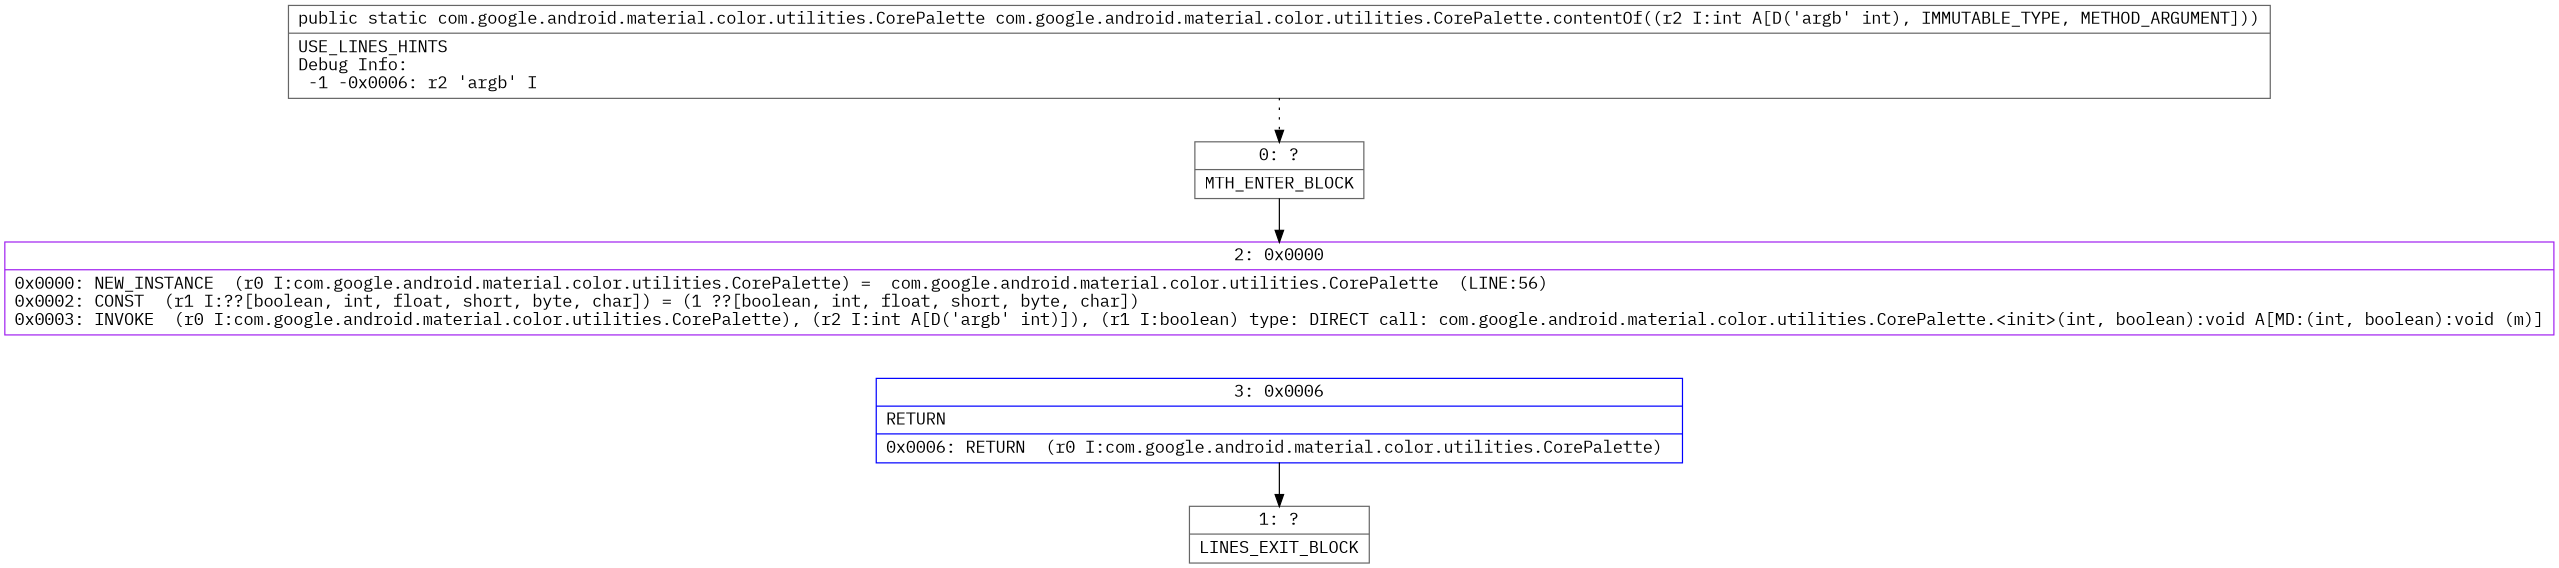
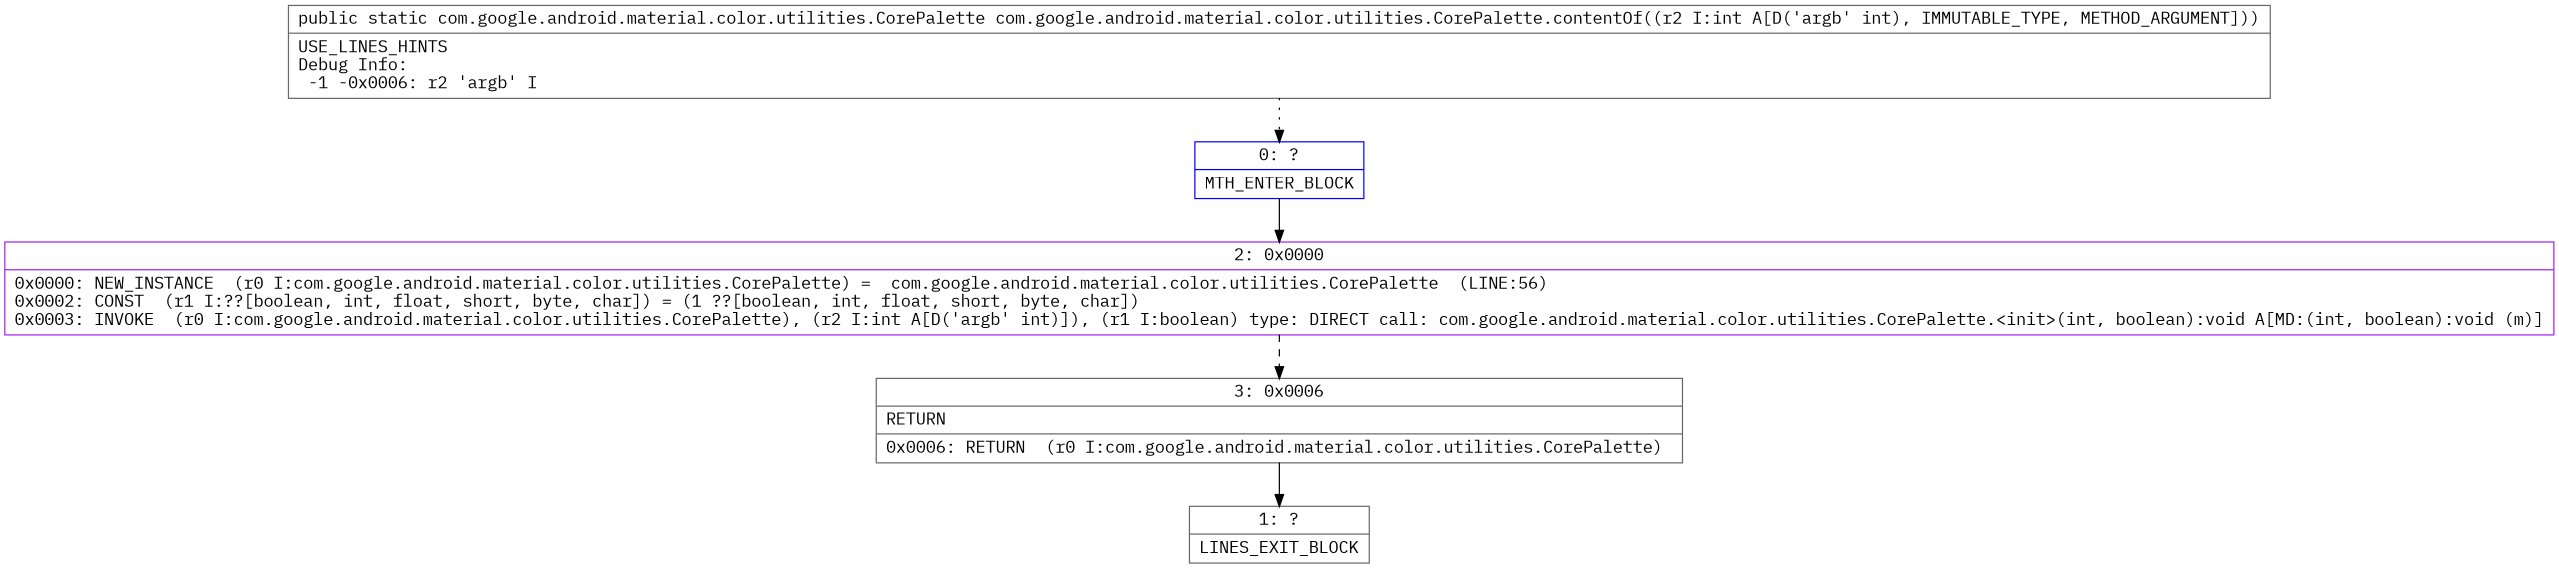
(1279, 170) -> (1279, 170)
none -> (1279, 351)
(1279, 421) -> (1279, 421)
